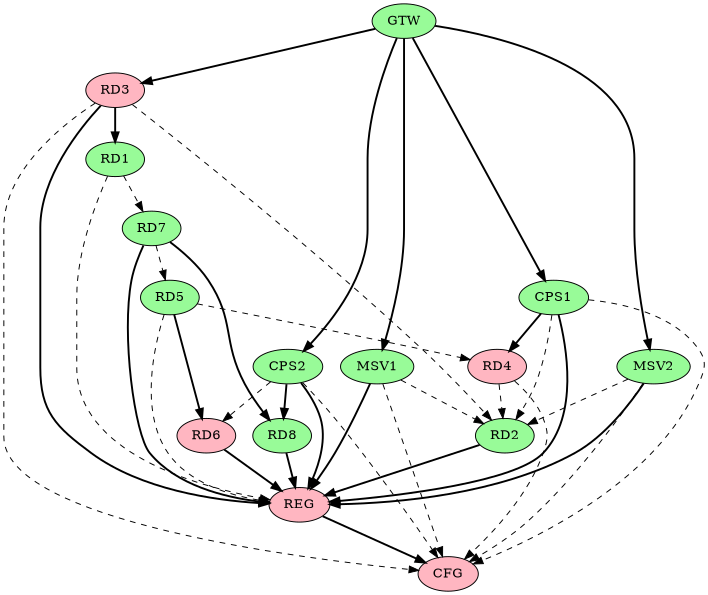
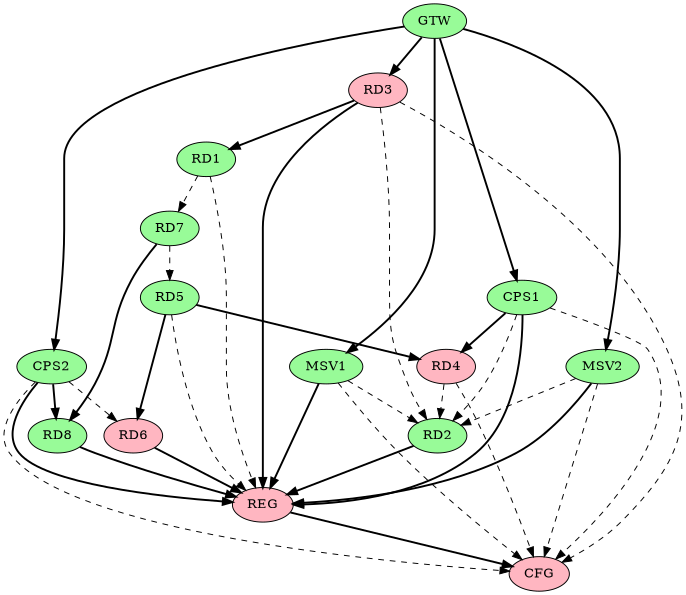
(336, 331) -> (303, 331)
(136, 410) -> none
